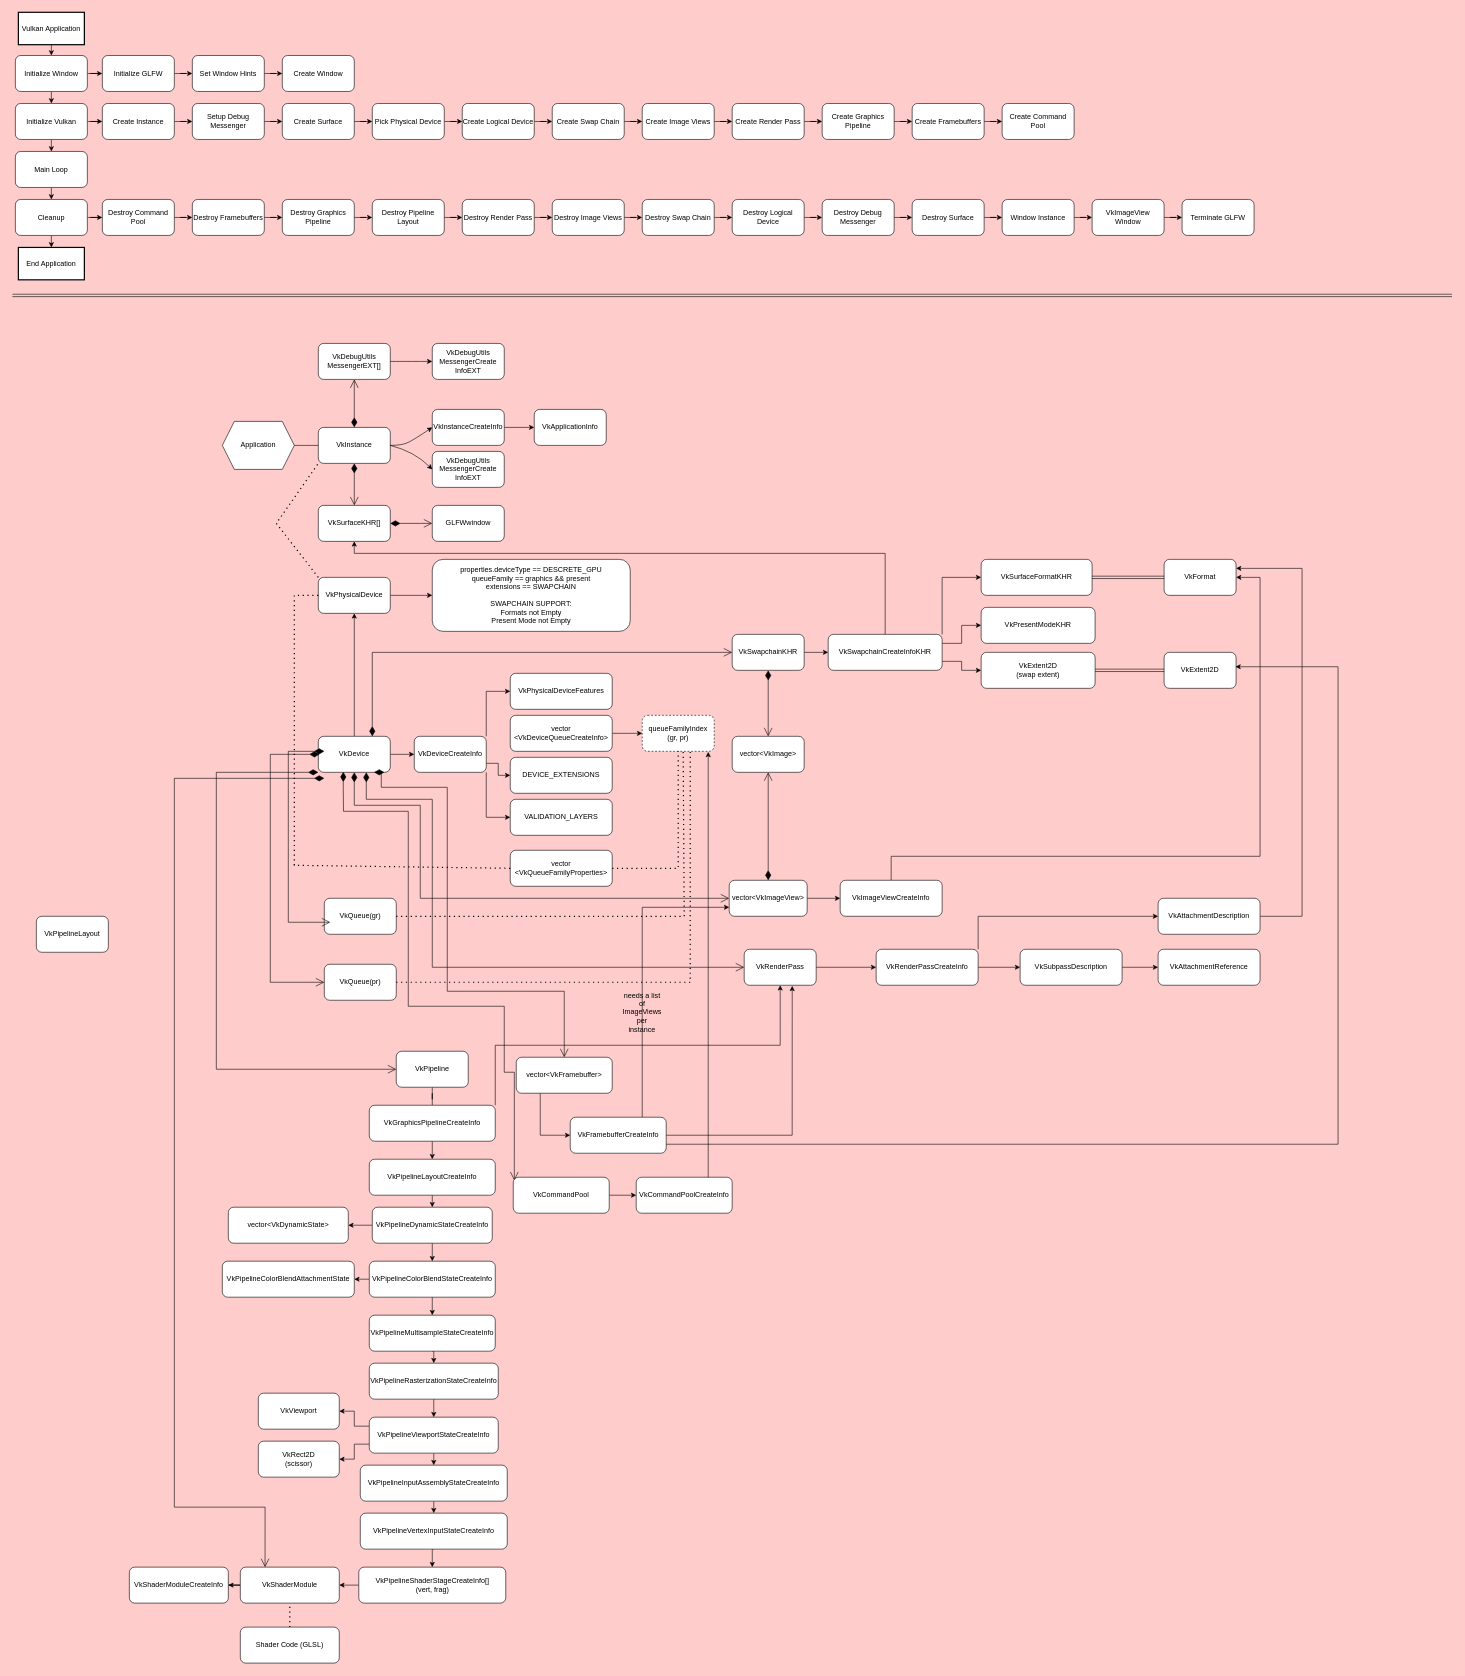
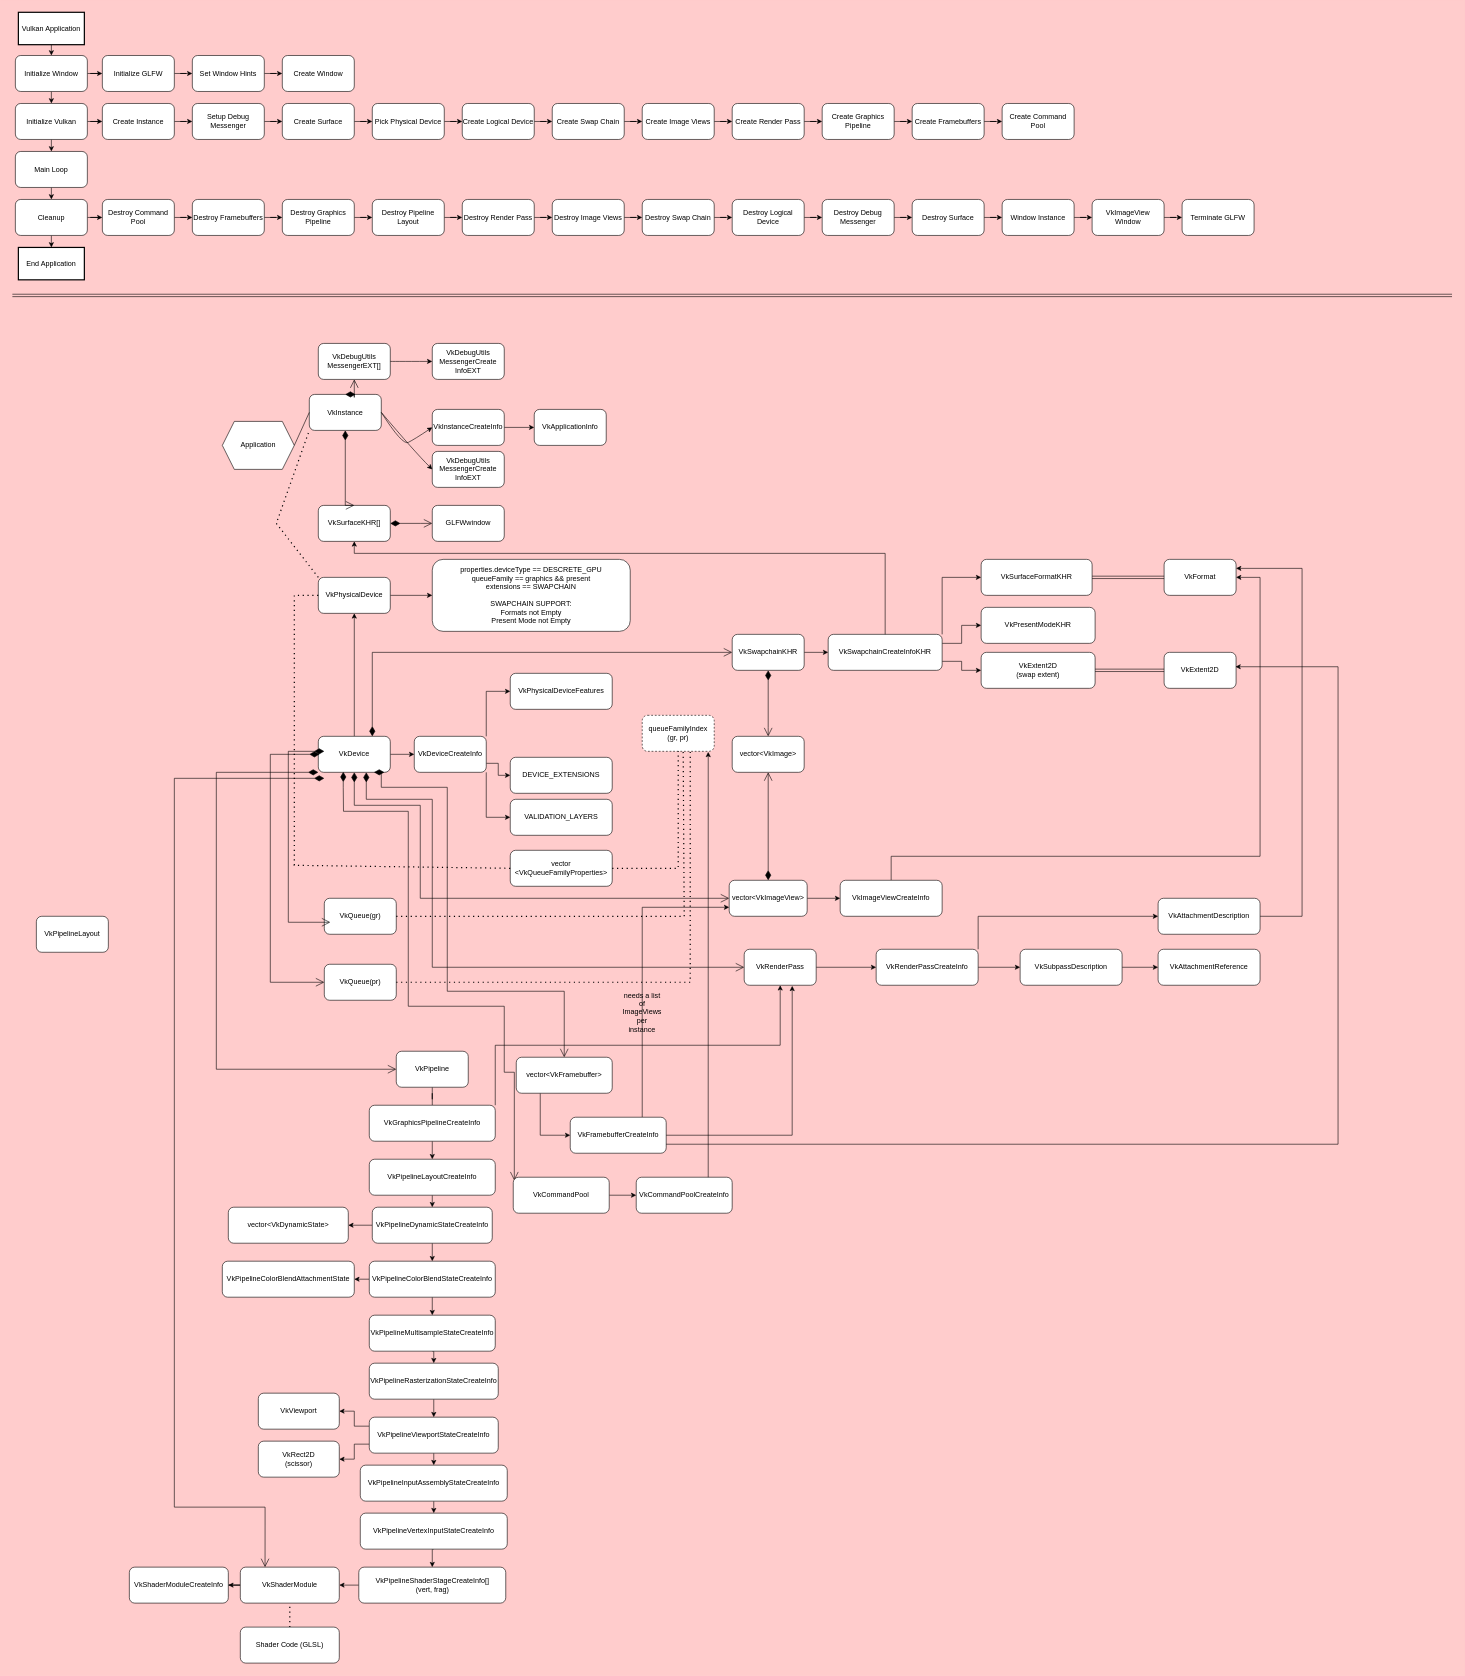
(354, 446) -> (345, 413)
(561, 734) -> none
(636, 734) -> none
